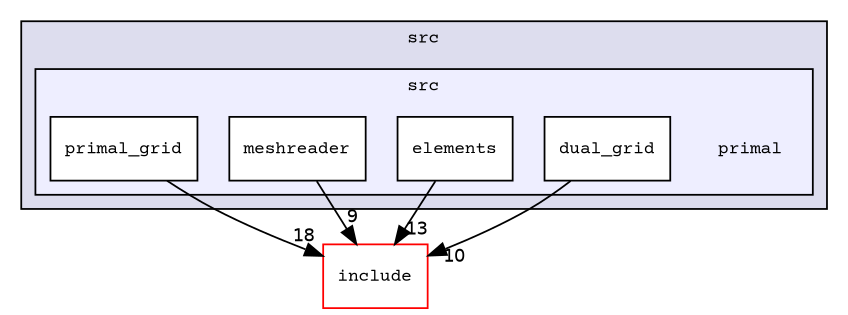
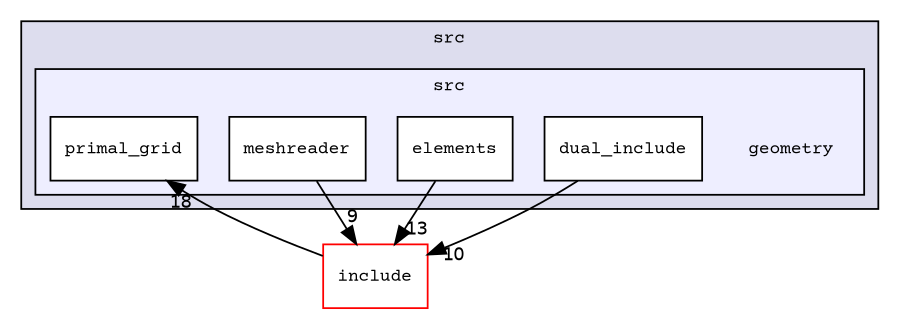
(607, 149) -> (623, 149)
(751, 149) -> (792, 149)
(238, 221) -> (251, 227)
